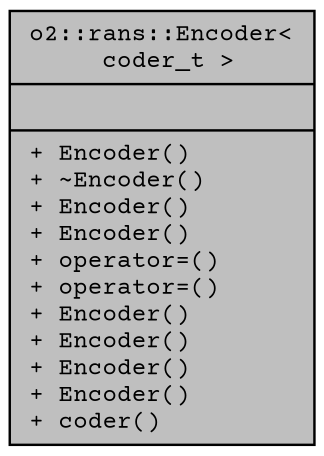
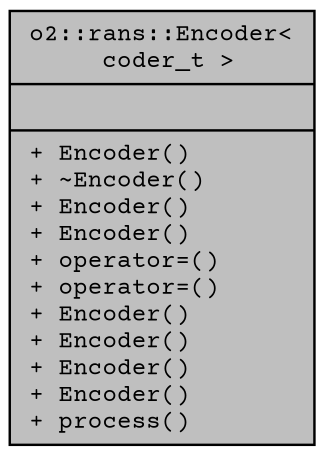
(96, 420) -> (111, 420)
